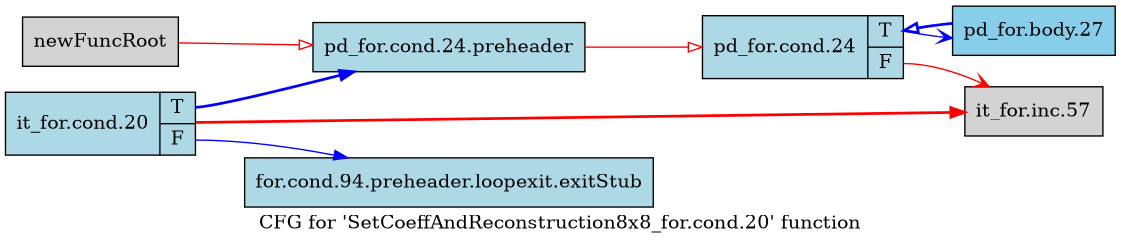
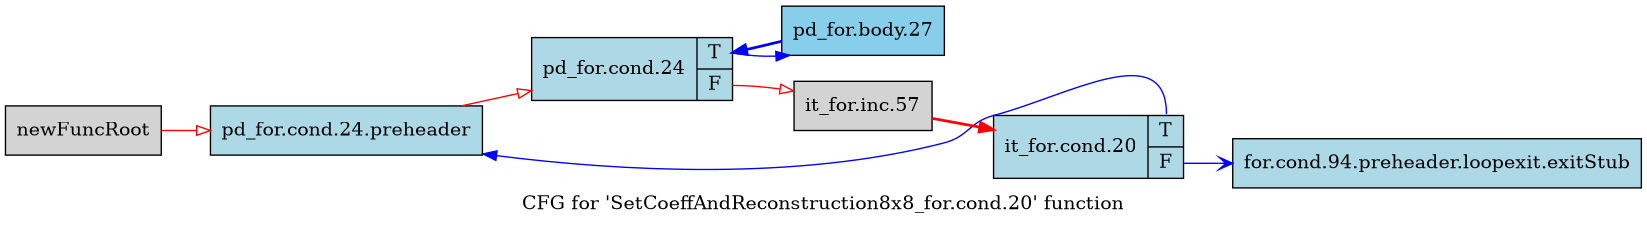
(935, 25) -> (764, 45)
(927, 35) -> (756, 56)
(941, 69) -> (756, 86)
(268, 93) -> (851, 160)
(573, 117) -> (956, 123)
(265, 144) -> (1201, 163)
